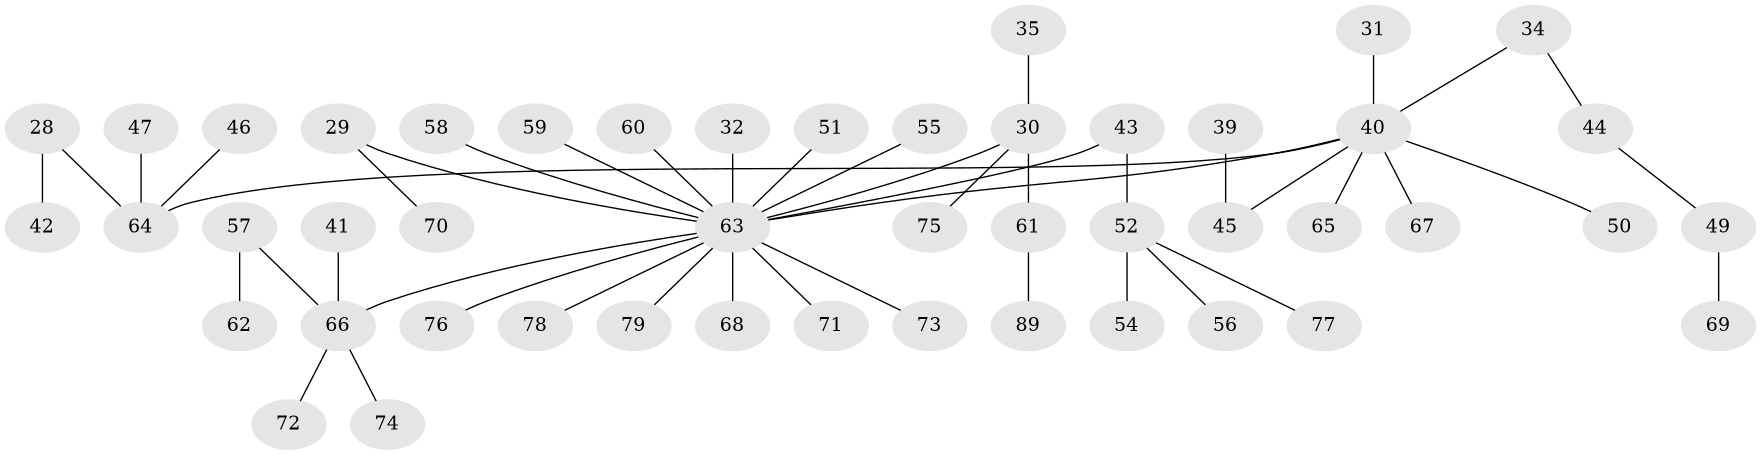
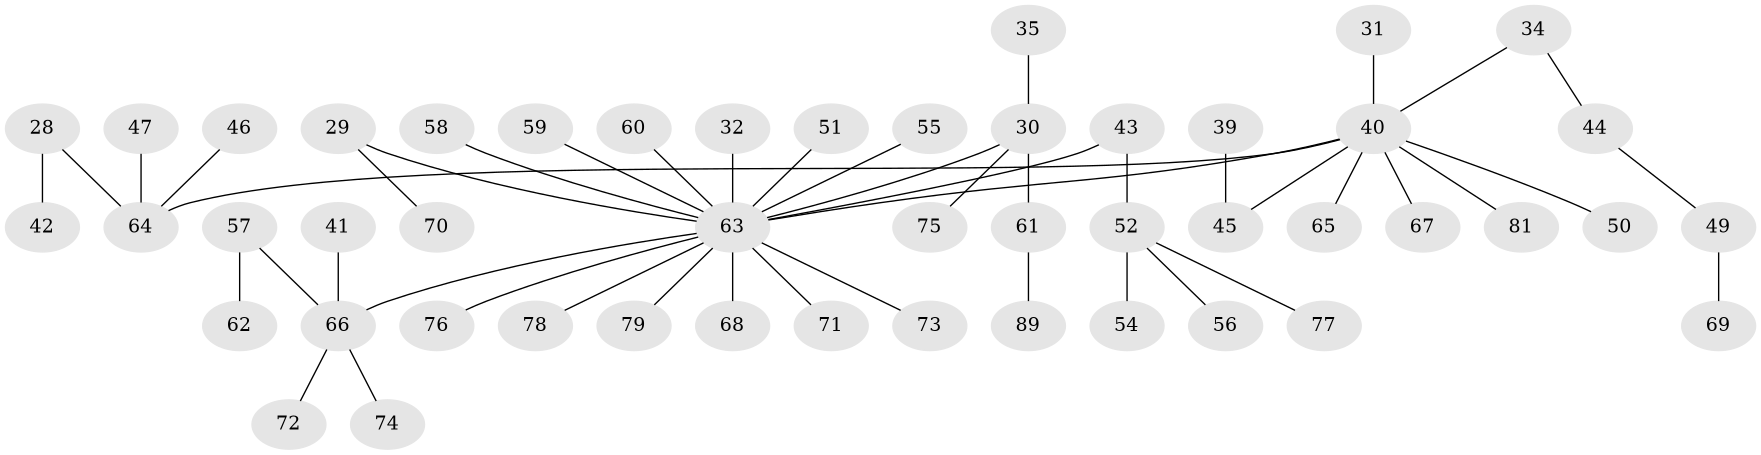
none -> (1521, 227)
